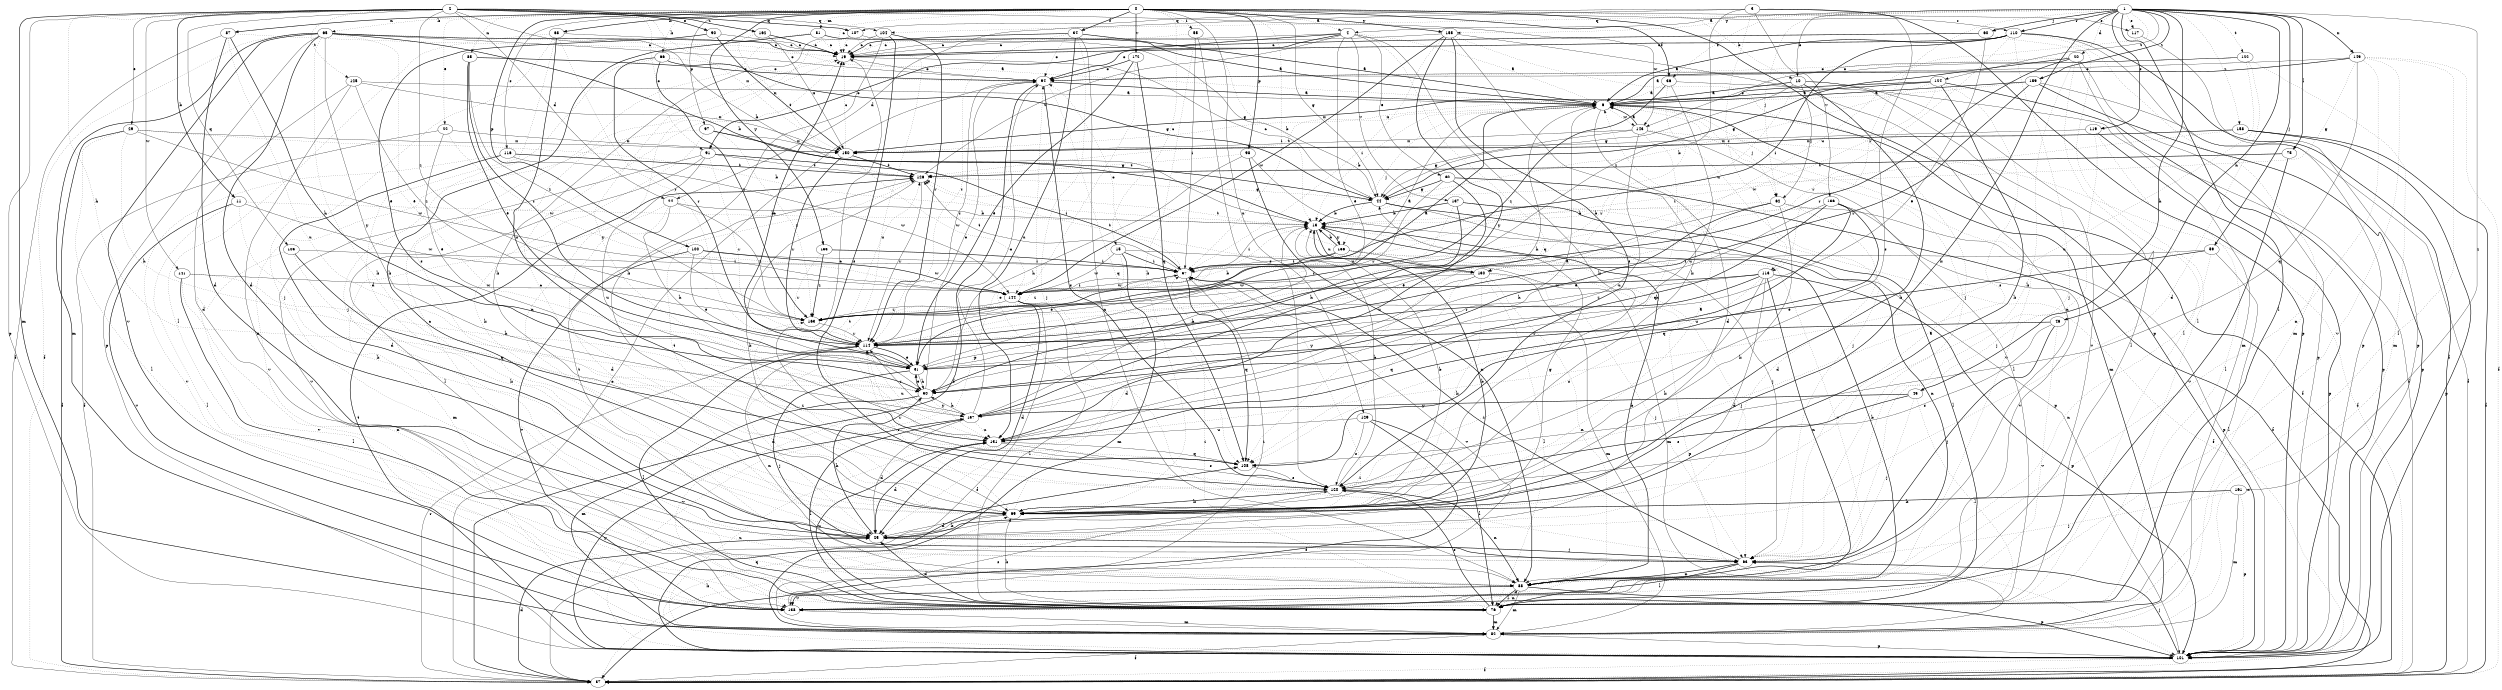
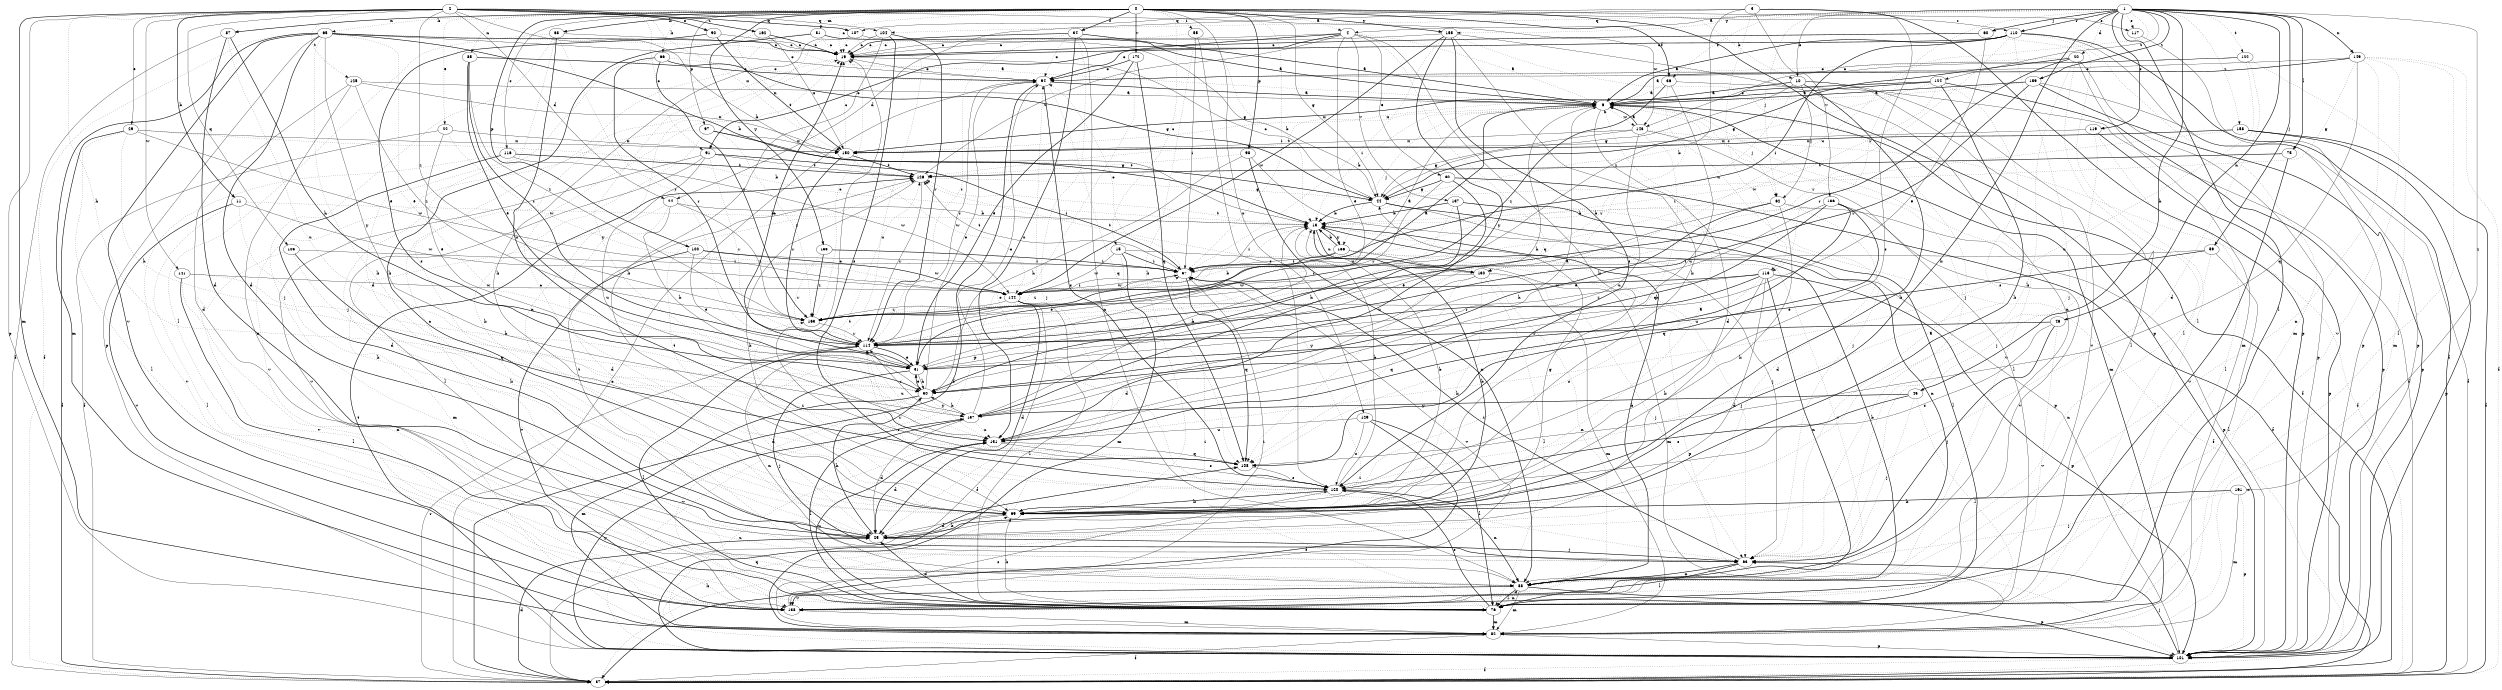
(505, 44) -> (839, 187)
